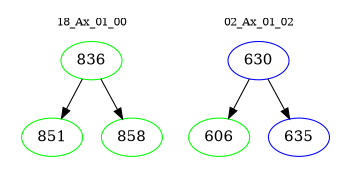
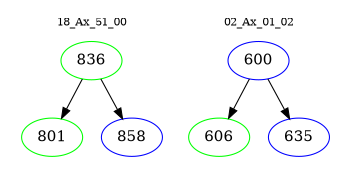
(92, 23) -> (92, 23)
(259, 61) -> (259, 61)
(52, 137) -> (52, 137)
(132, 137) -> (132, 137)
